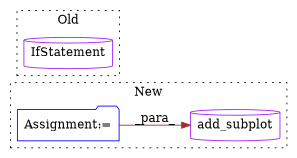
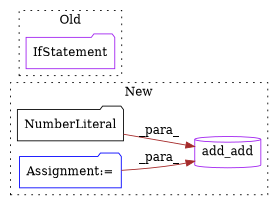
(68, 53) -> (70, 53)
none -> (70, 125)
(235, 125) -> (228, 152)
